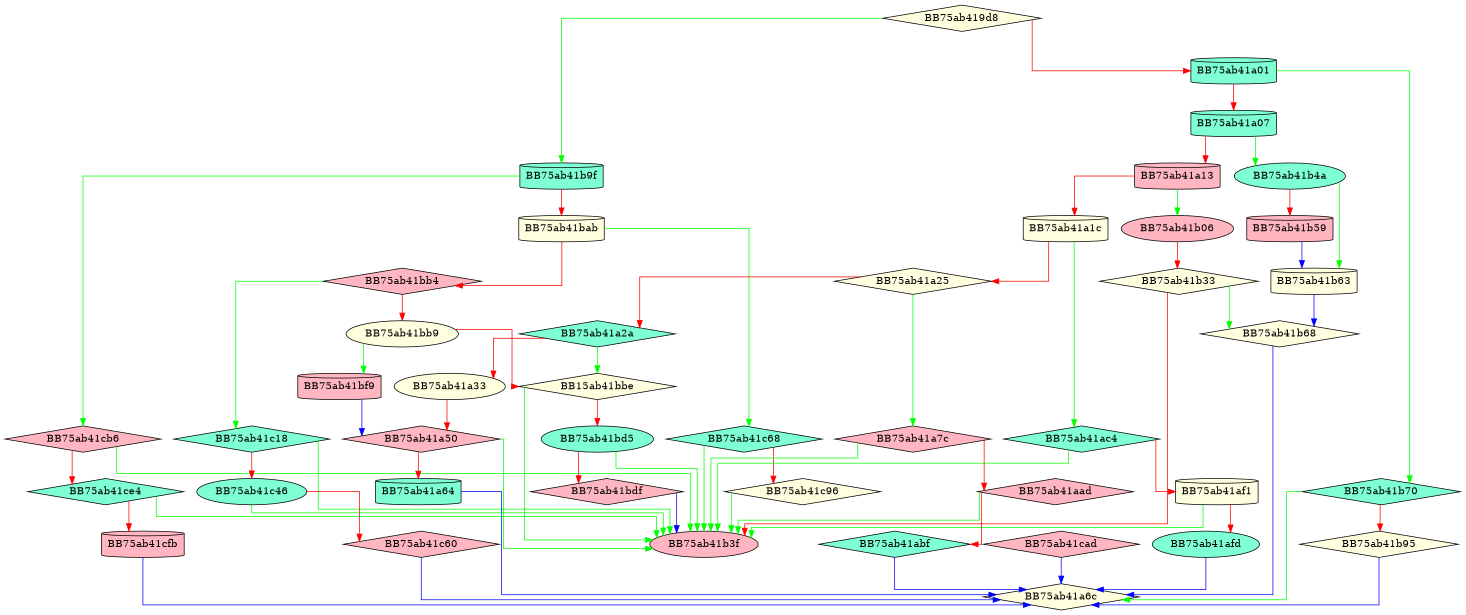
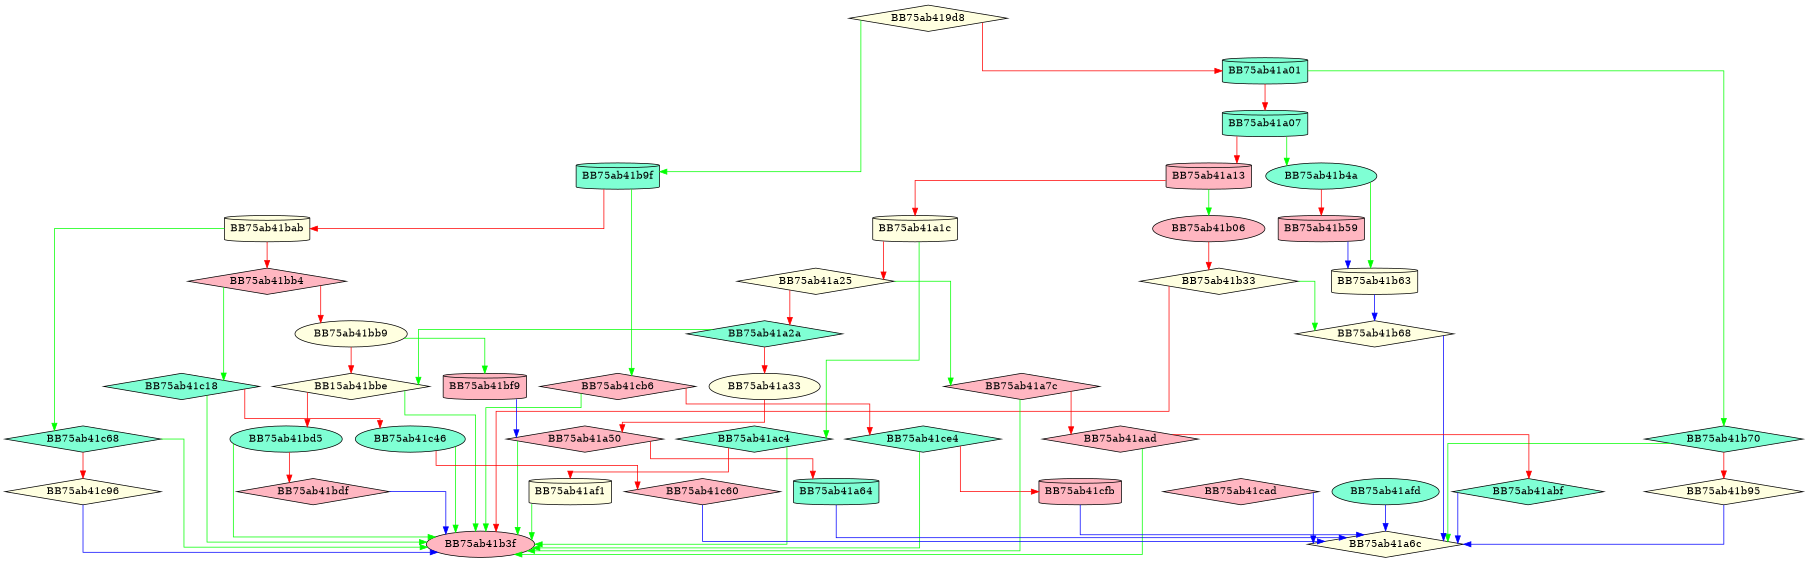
(731, 509) -> (233, 552)
(1231, 515) -> none
